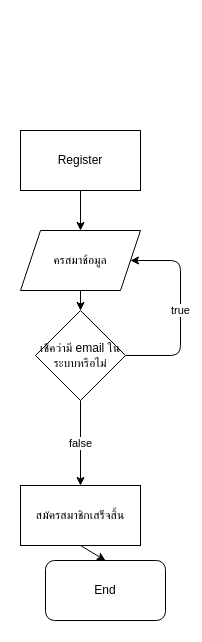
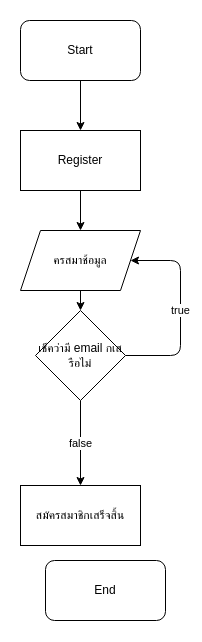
none -> (81, 51)
none -> (81, 102)
(81, 356) -> (81, 356)
(90, 551) -> none
